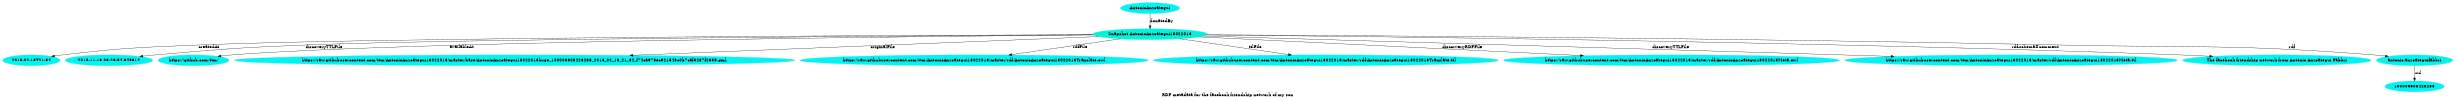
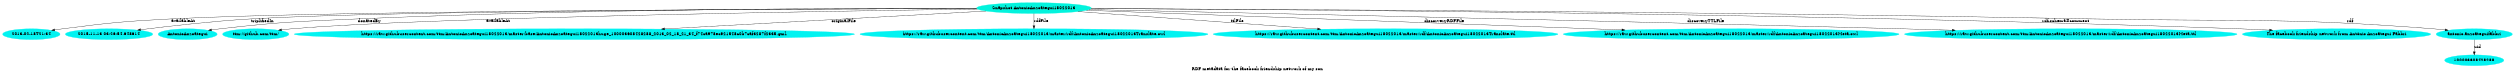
(1150, 20) -> (498, 14)
(209, 47) -> (183, 21)
(324, 47) -> (262, 21)
(194, 60) -> (256, 34)
